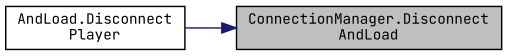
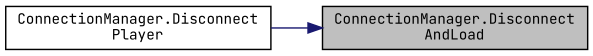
(95, 28) -> (138, 28)
